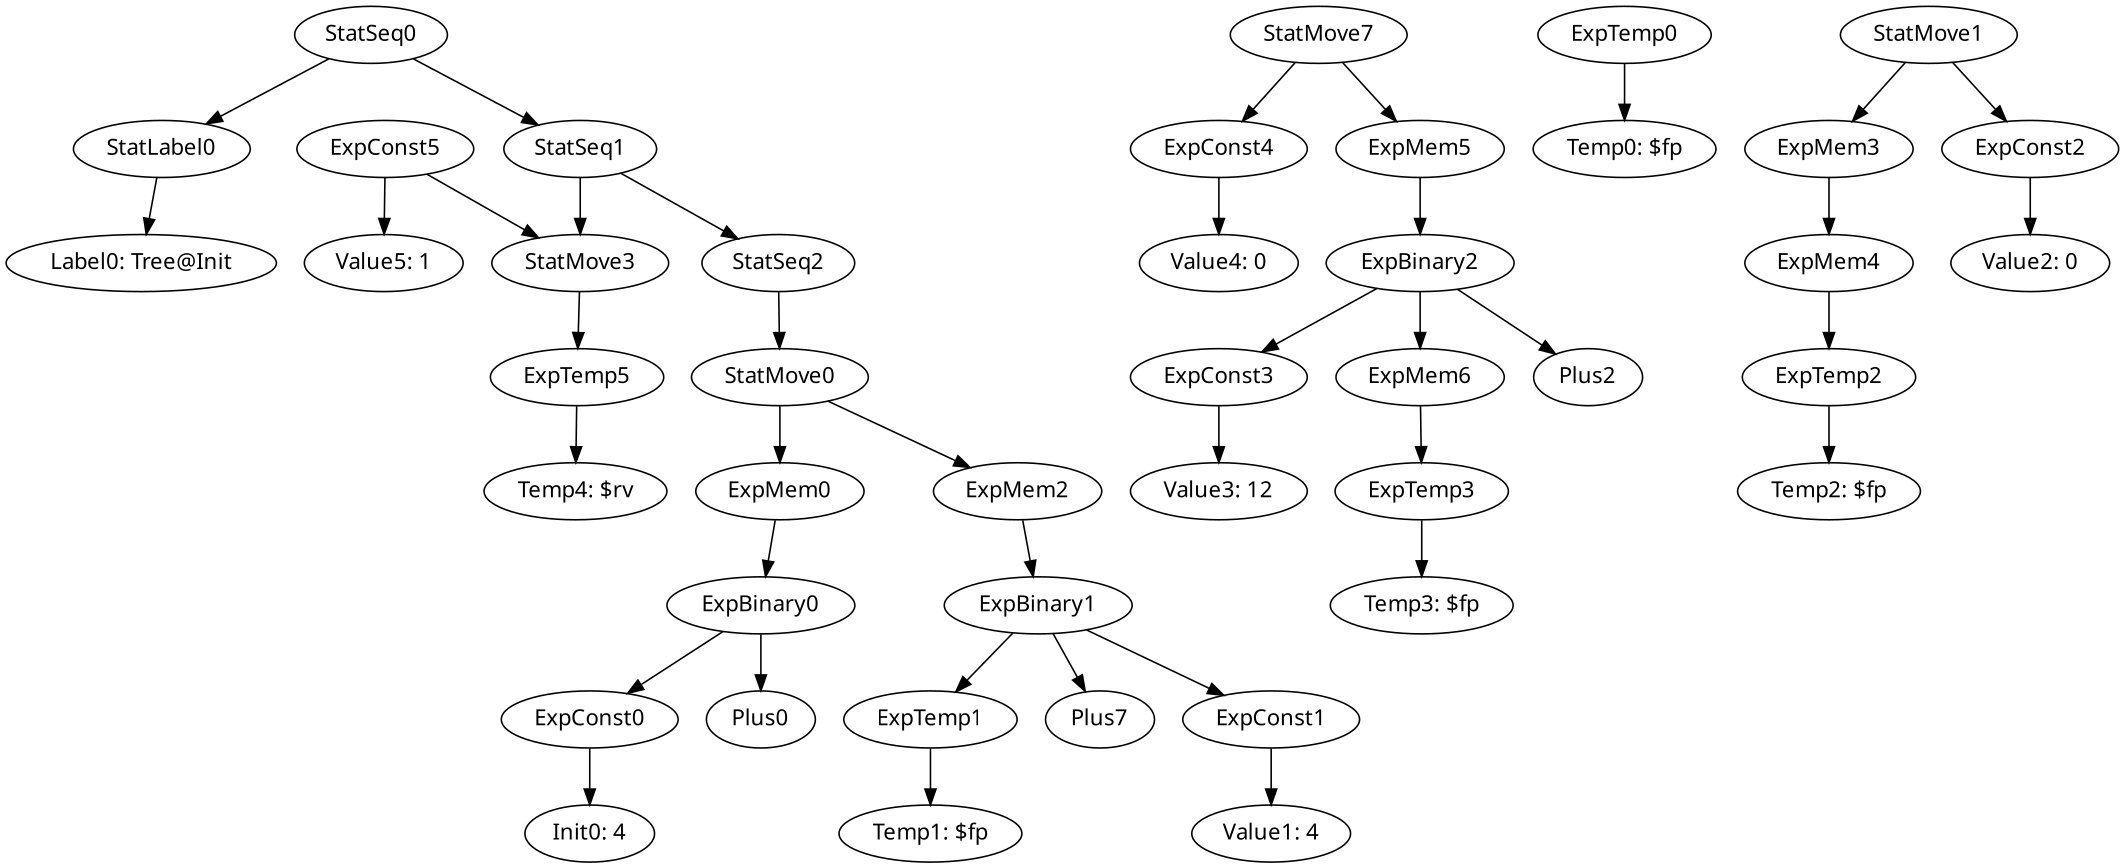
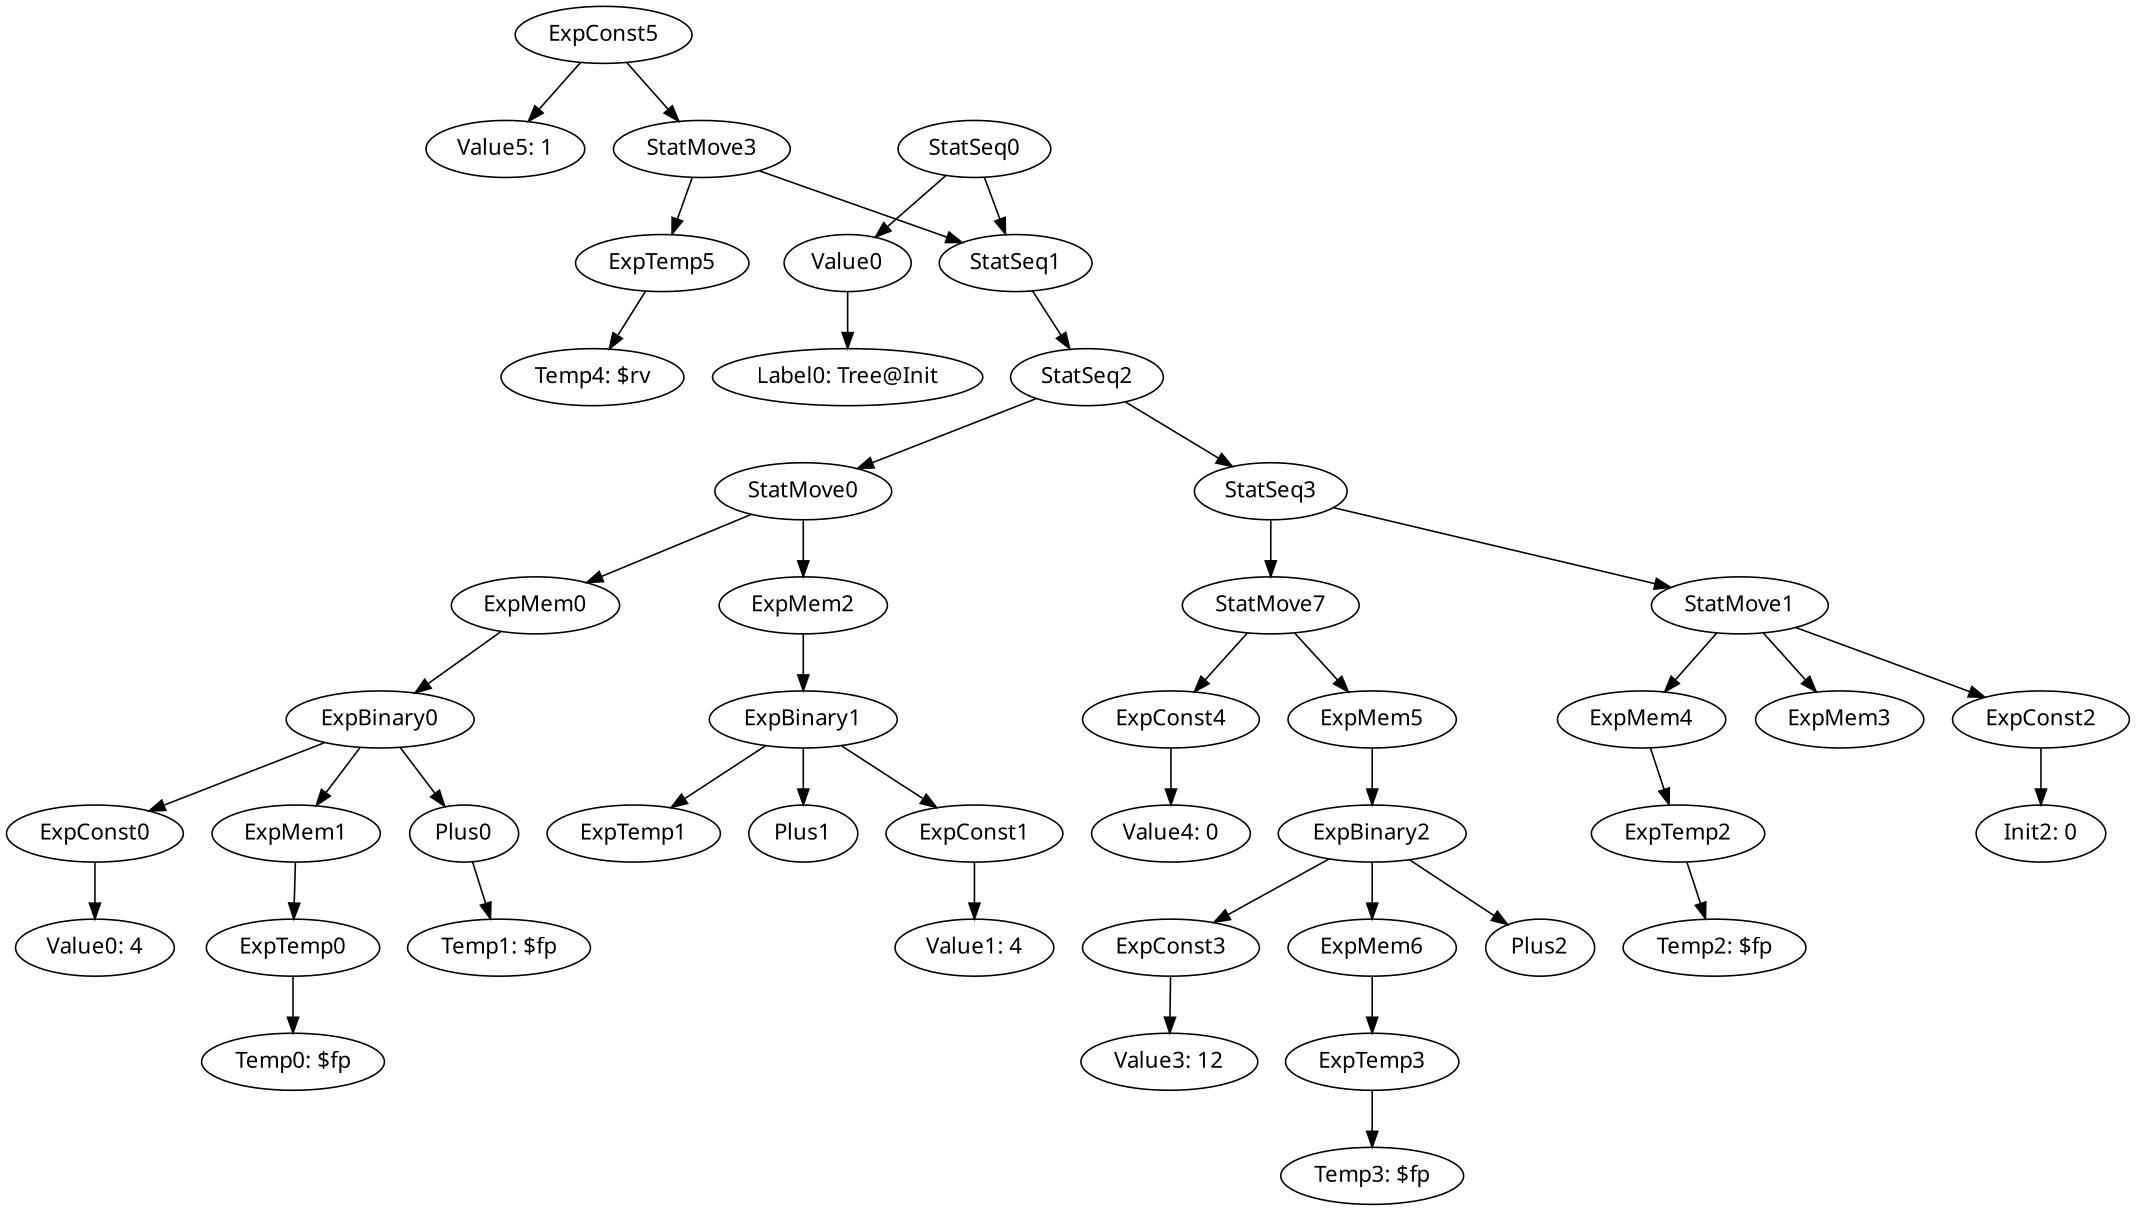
(162, 149) -> (848, 263)
(580, 198) -> (853, 204)
(1829, 198) -> (1696, 656)
(2030, 263) -> (2041, 834)
none -> (1271, 491)
(1100, 719) -> (803, 834)
(930, 769) -> (479, 883)
none -> (296, 834)
(590, 834) -> (95, 948)
